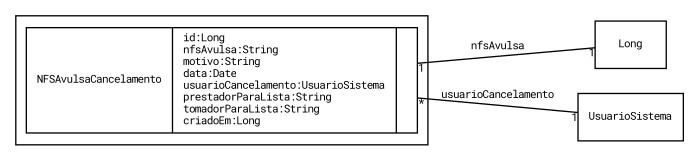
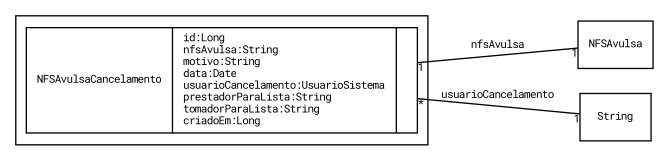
(631, 45) -> (616, 45)
(631, 117) -> (616, 117)
